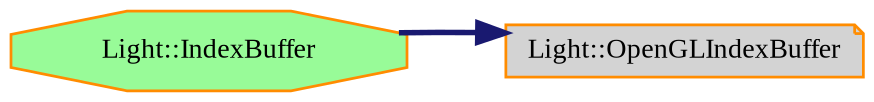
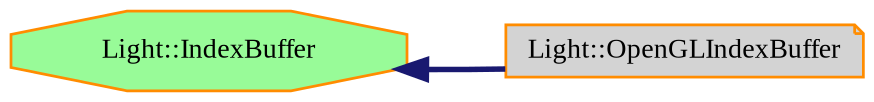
(438, 32) -> (466, 69)
